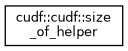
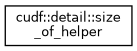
(64, 26) -> (69, 26)
